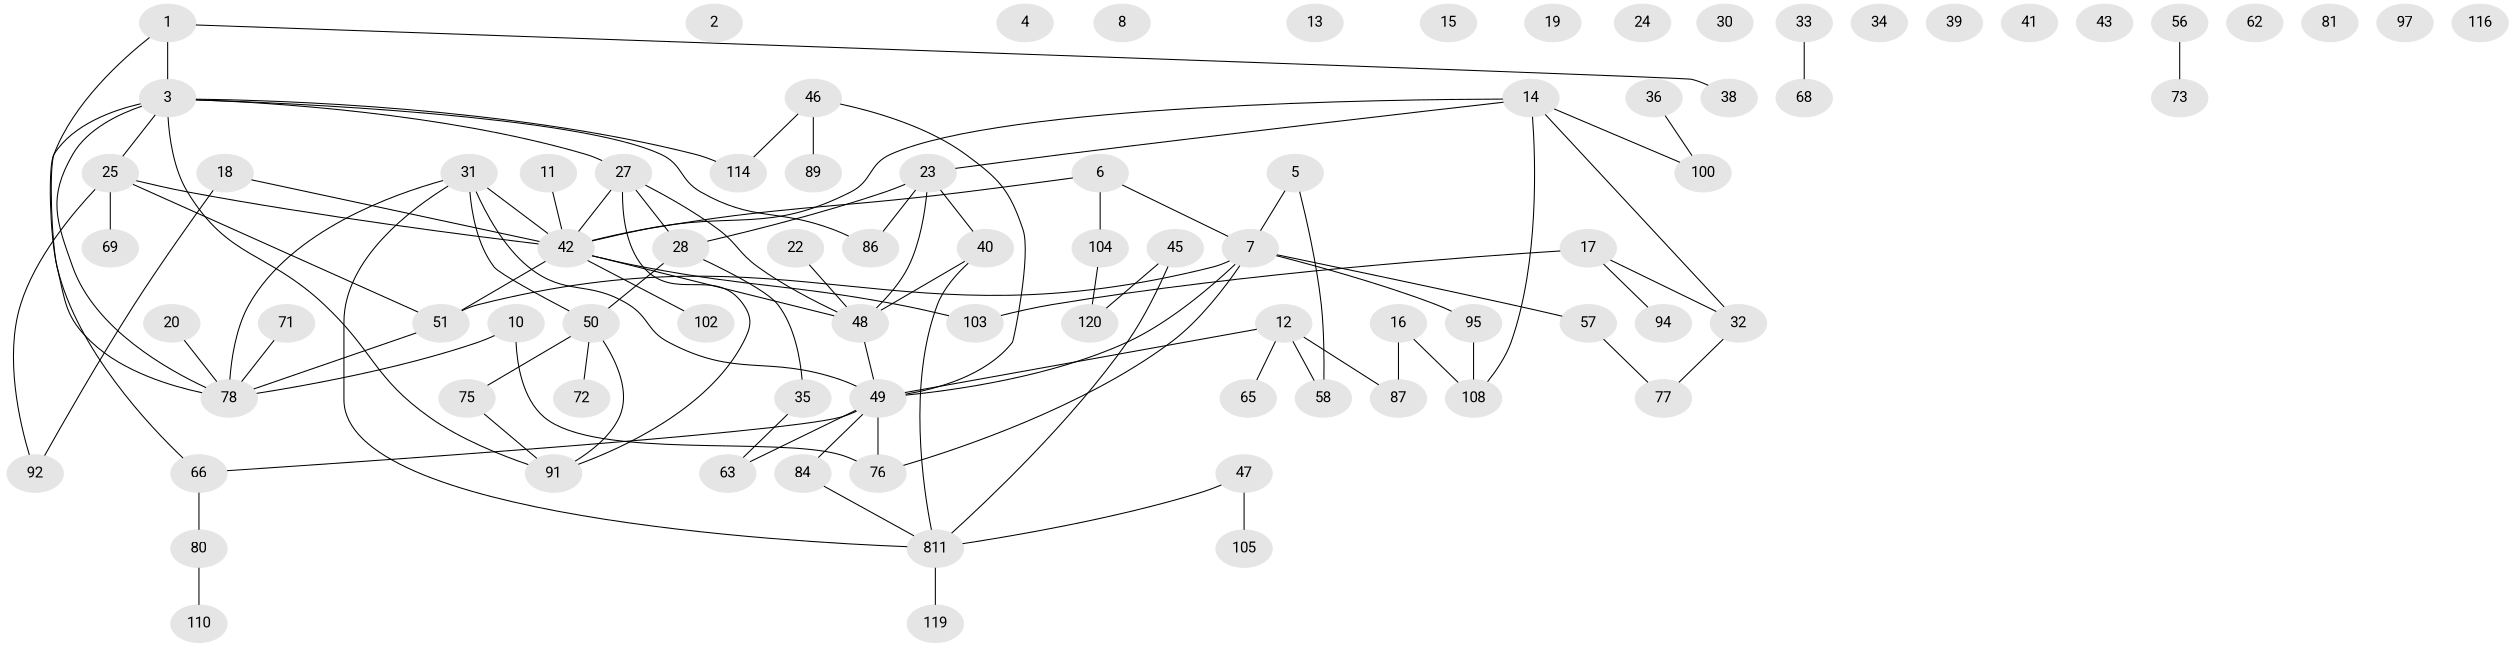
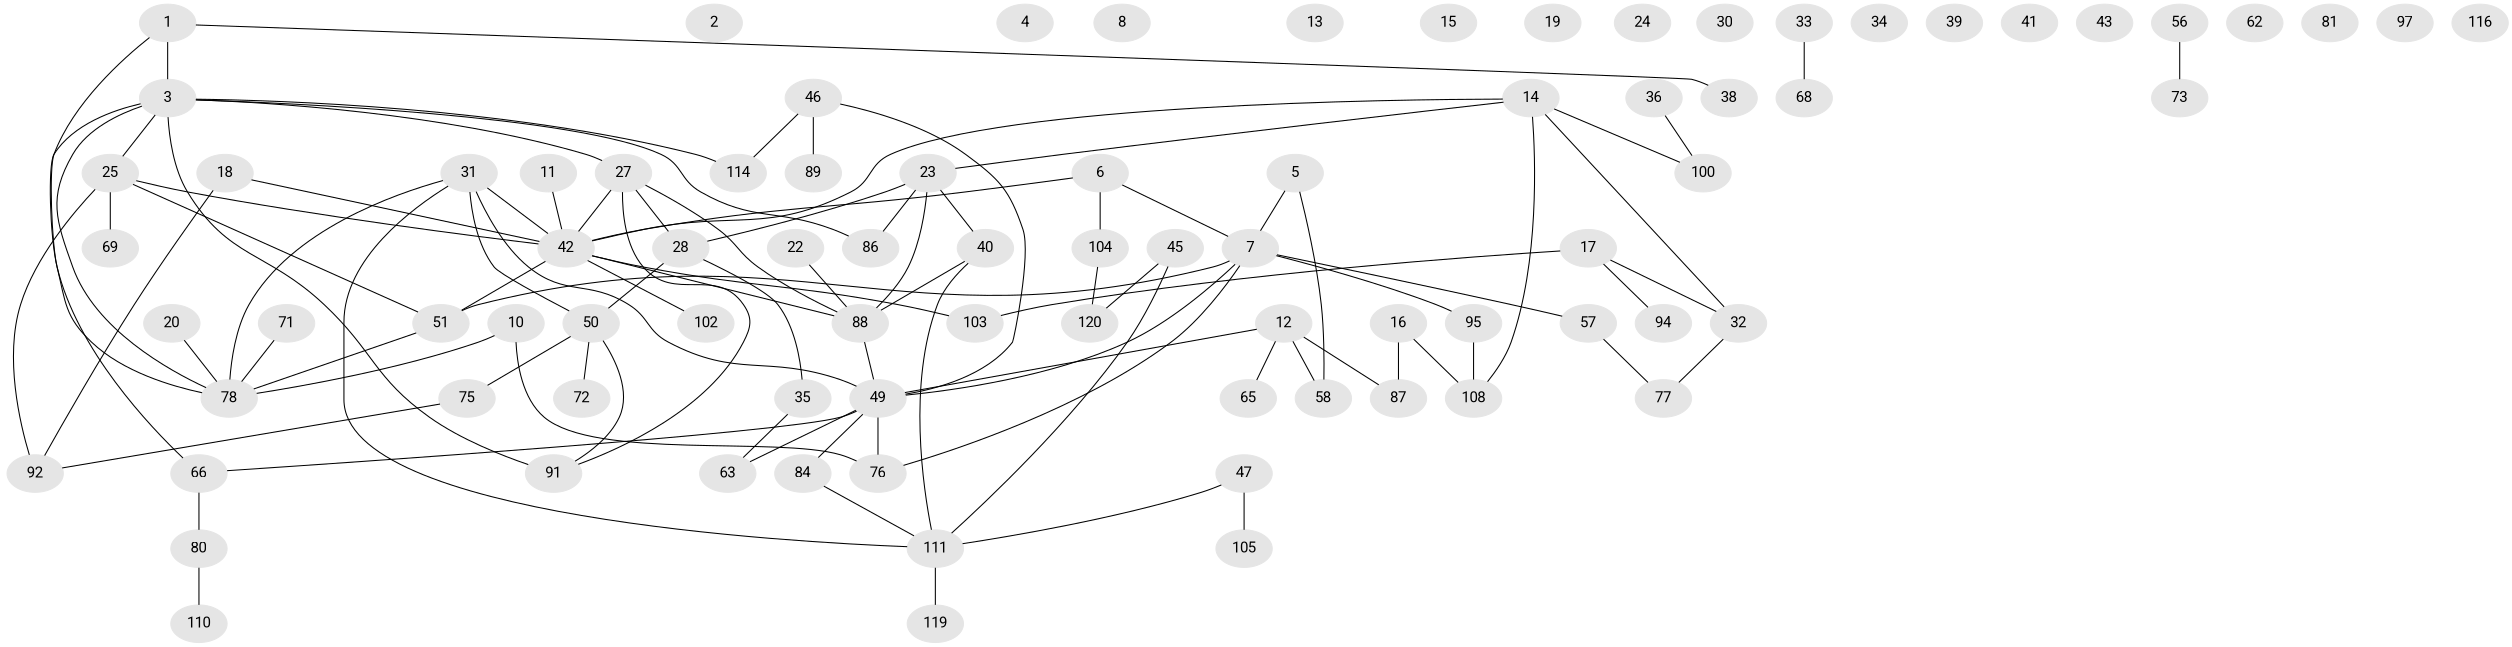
(860, 323) -> (860, 323)
(510, 436) -> (251, 436)
(935, 549) -> (935, 549)
